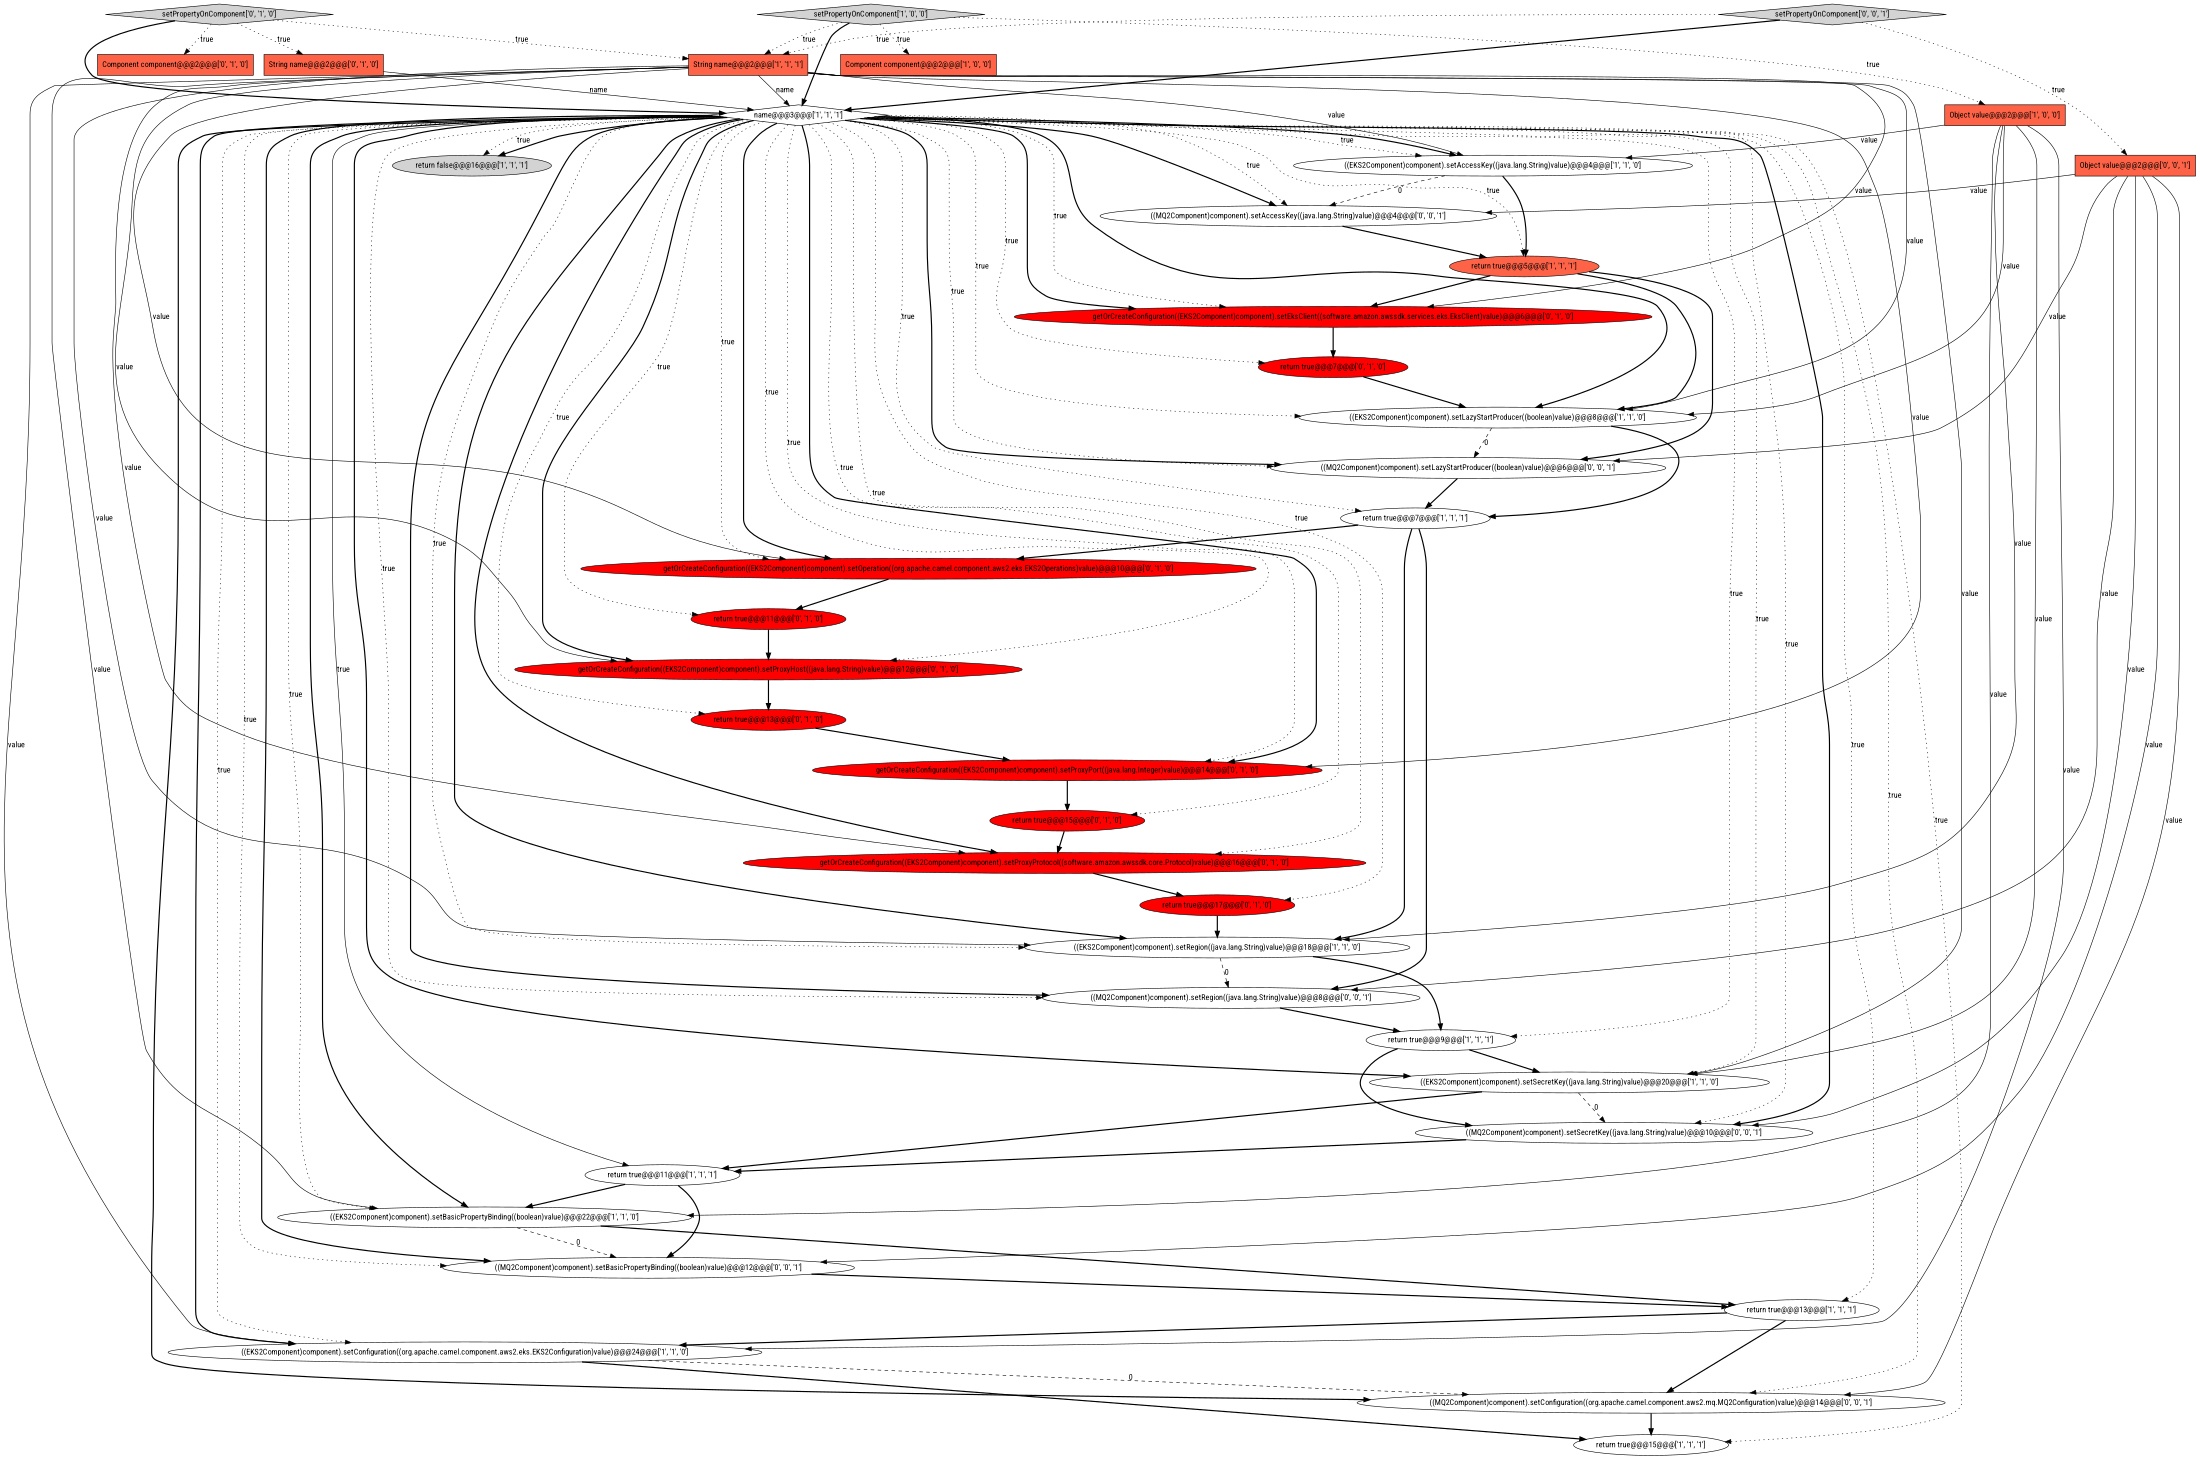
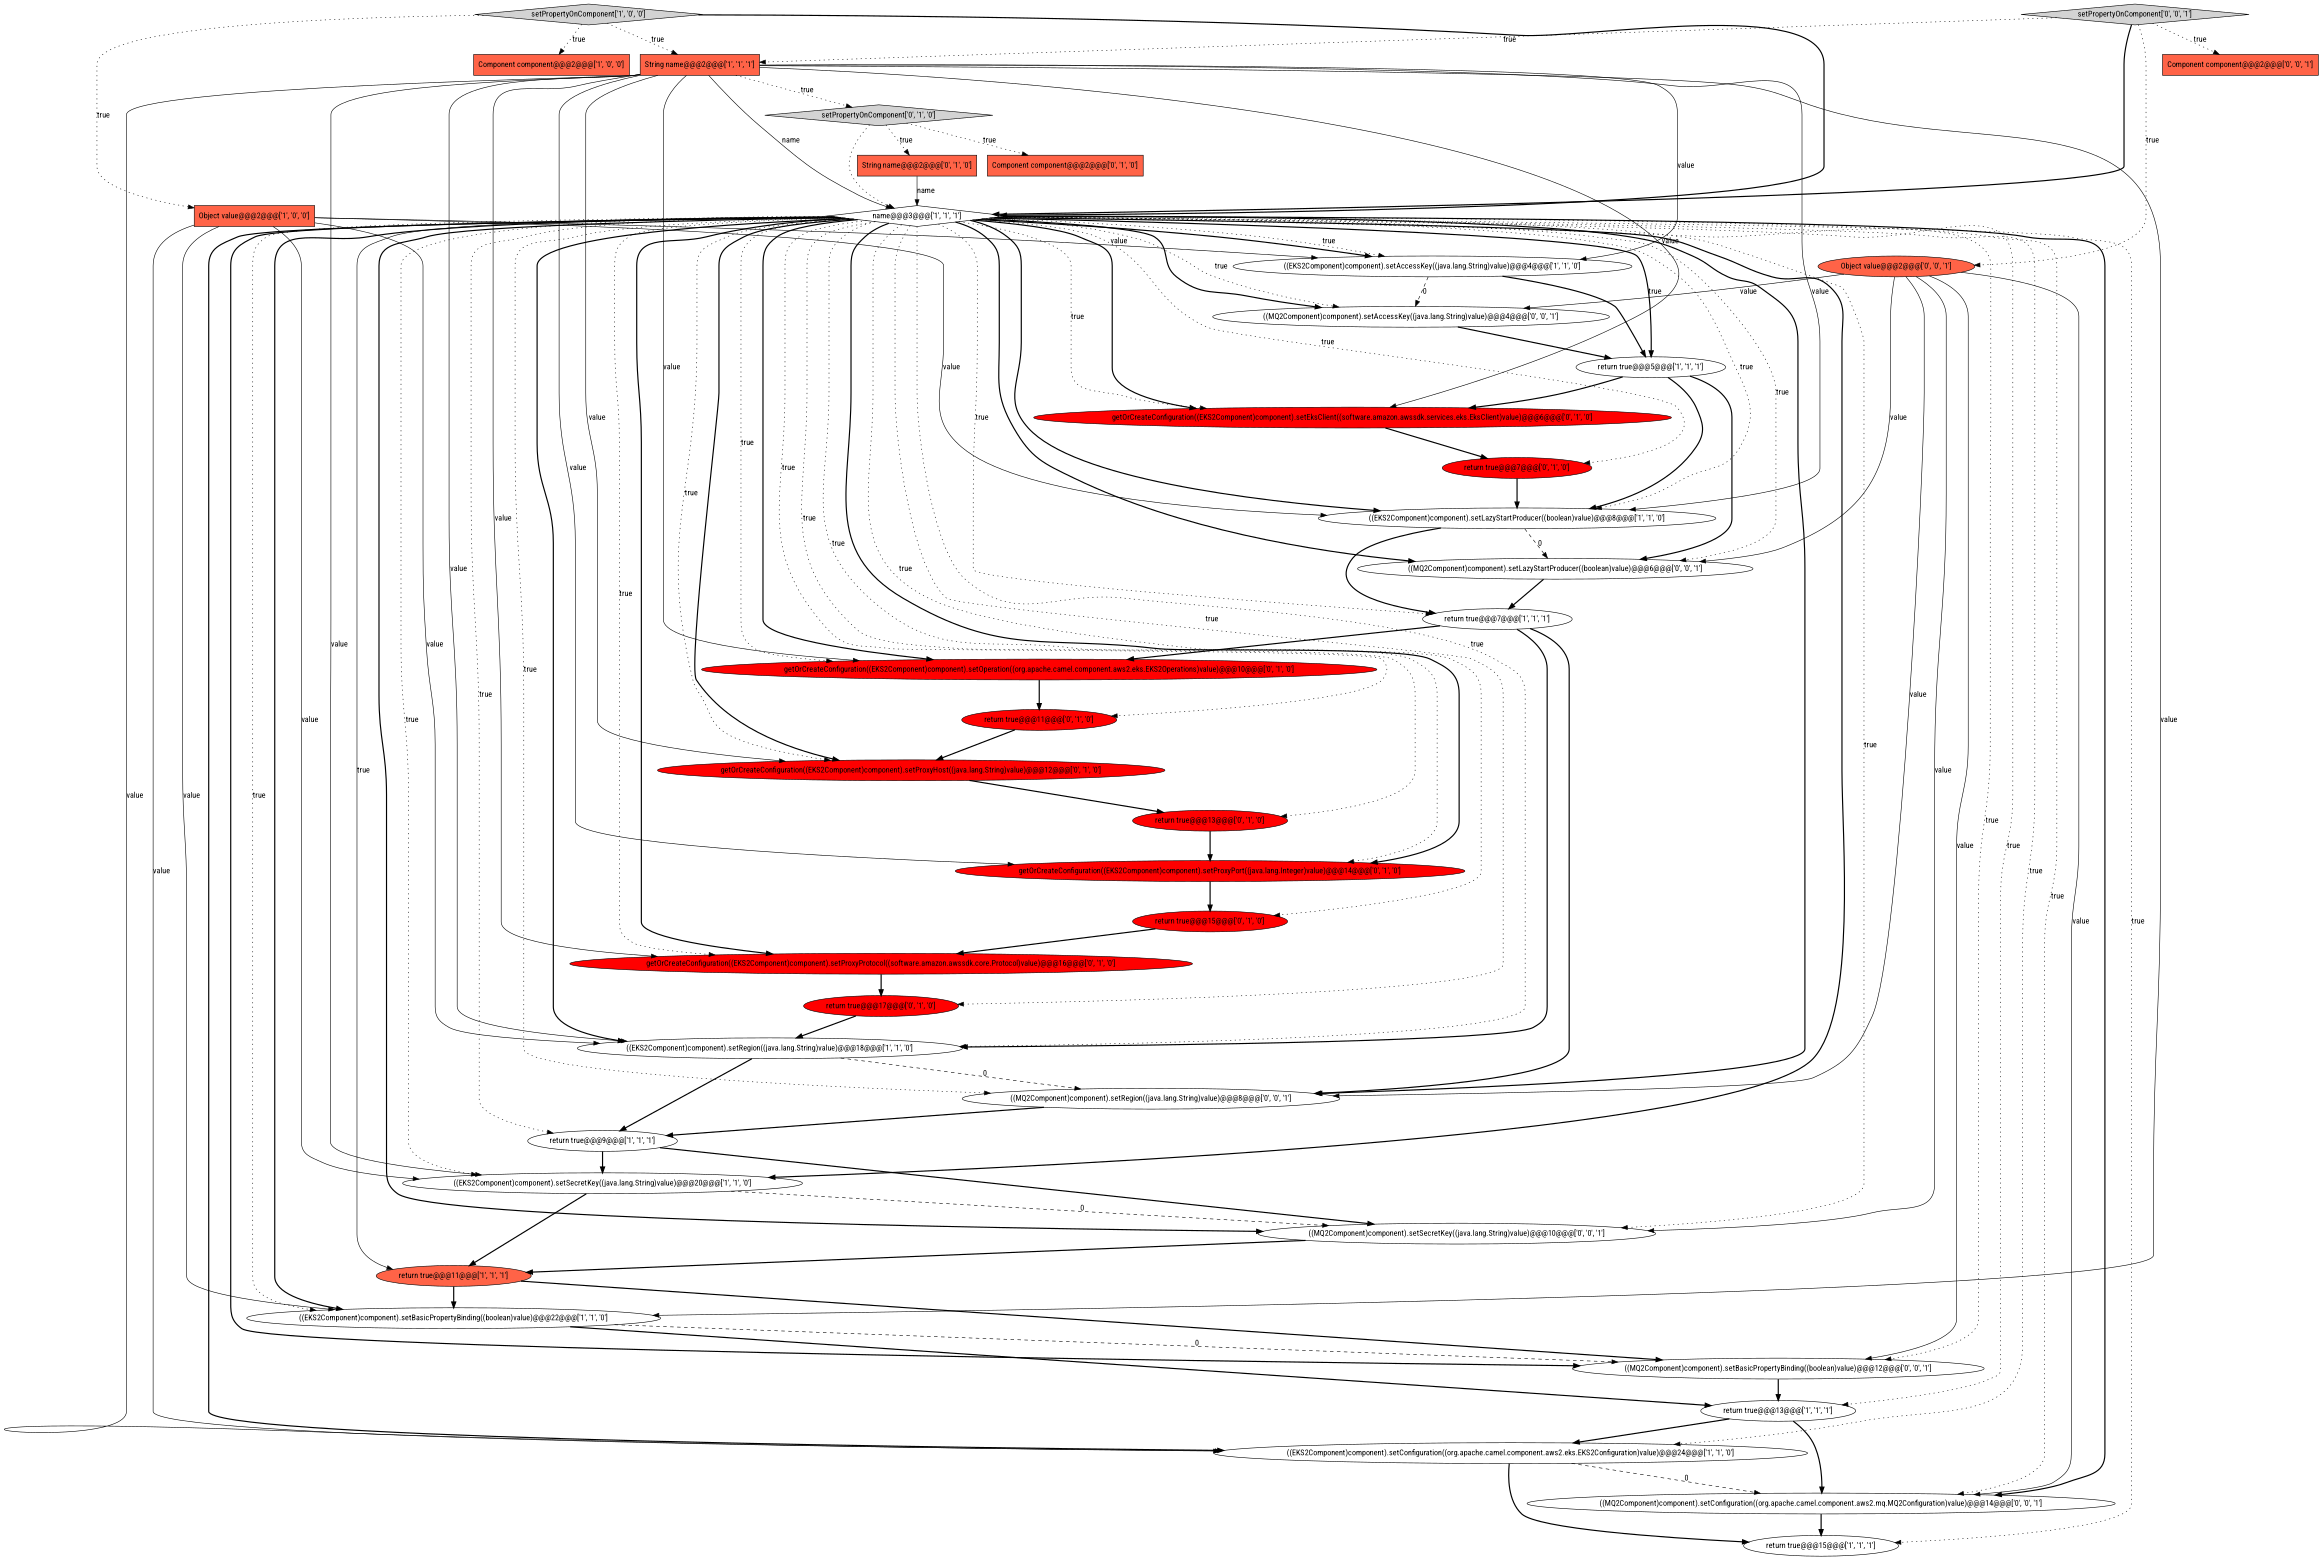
(478, 39) -> (791, 91)
none -> (2240, 65)
(345, 101) -> (851, 172)
(1218, 140) -> (1363, 230)
(472, 166) -> none
(2135, 166) -> (1896, 266)
(1524, 266) -> (1651, 367)
(663, 1175) -> (454, 1276)
